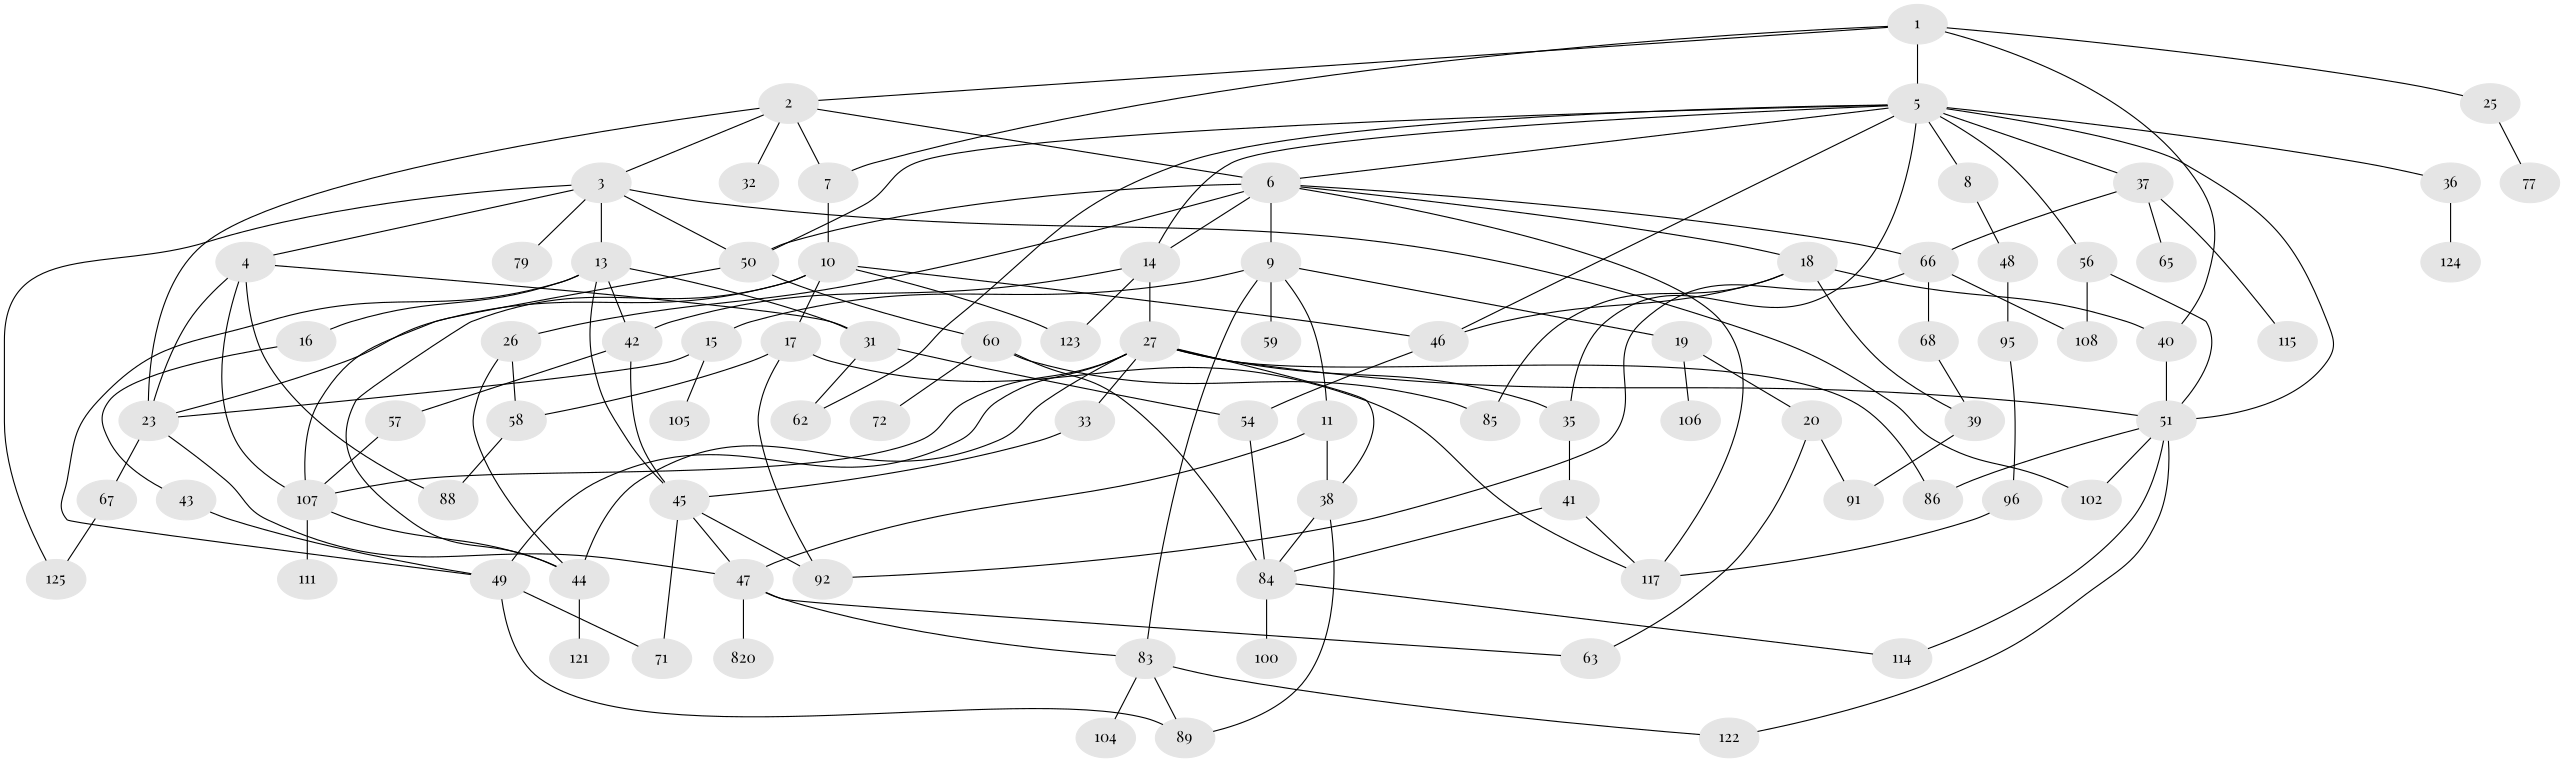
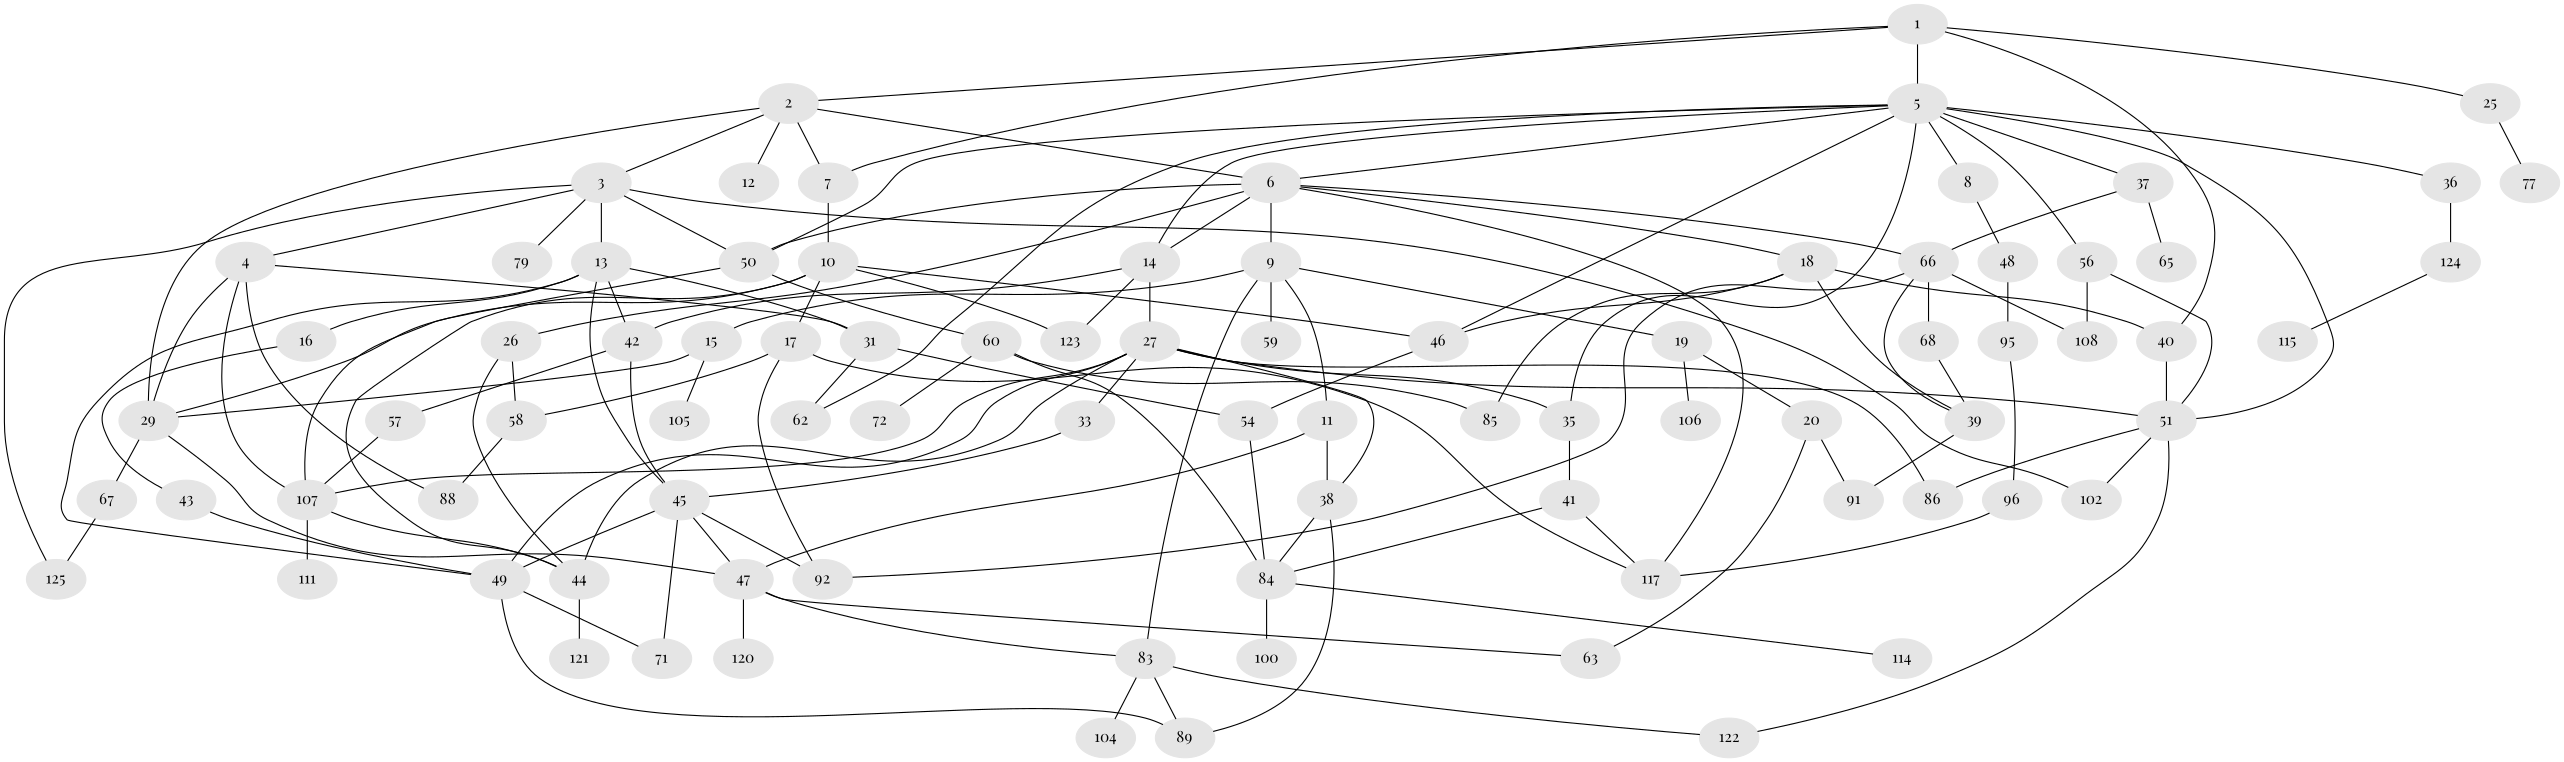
(749, 183) -> (749, 183)
(2221, 259) -> (2369, 302)
none -> (1887, 356)
(149, 421) -> (149, 421)
none -> (585, 540)
(2074, 573) -> none
(743, 659) -> (743, 659)
